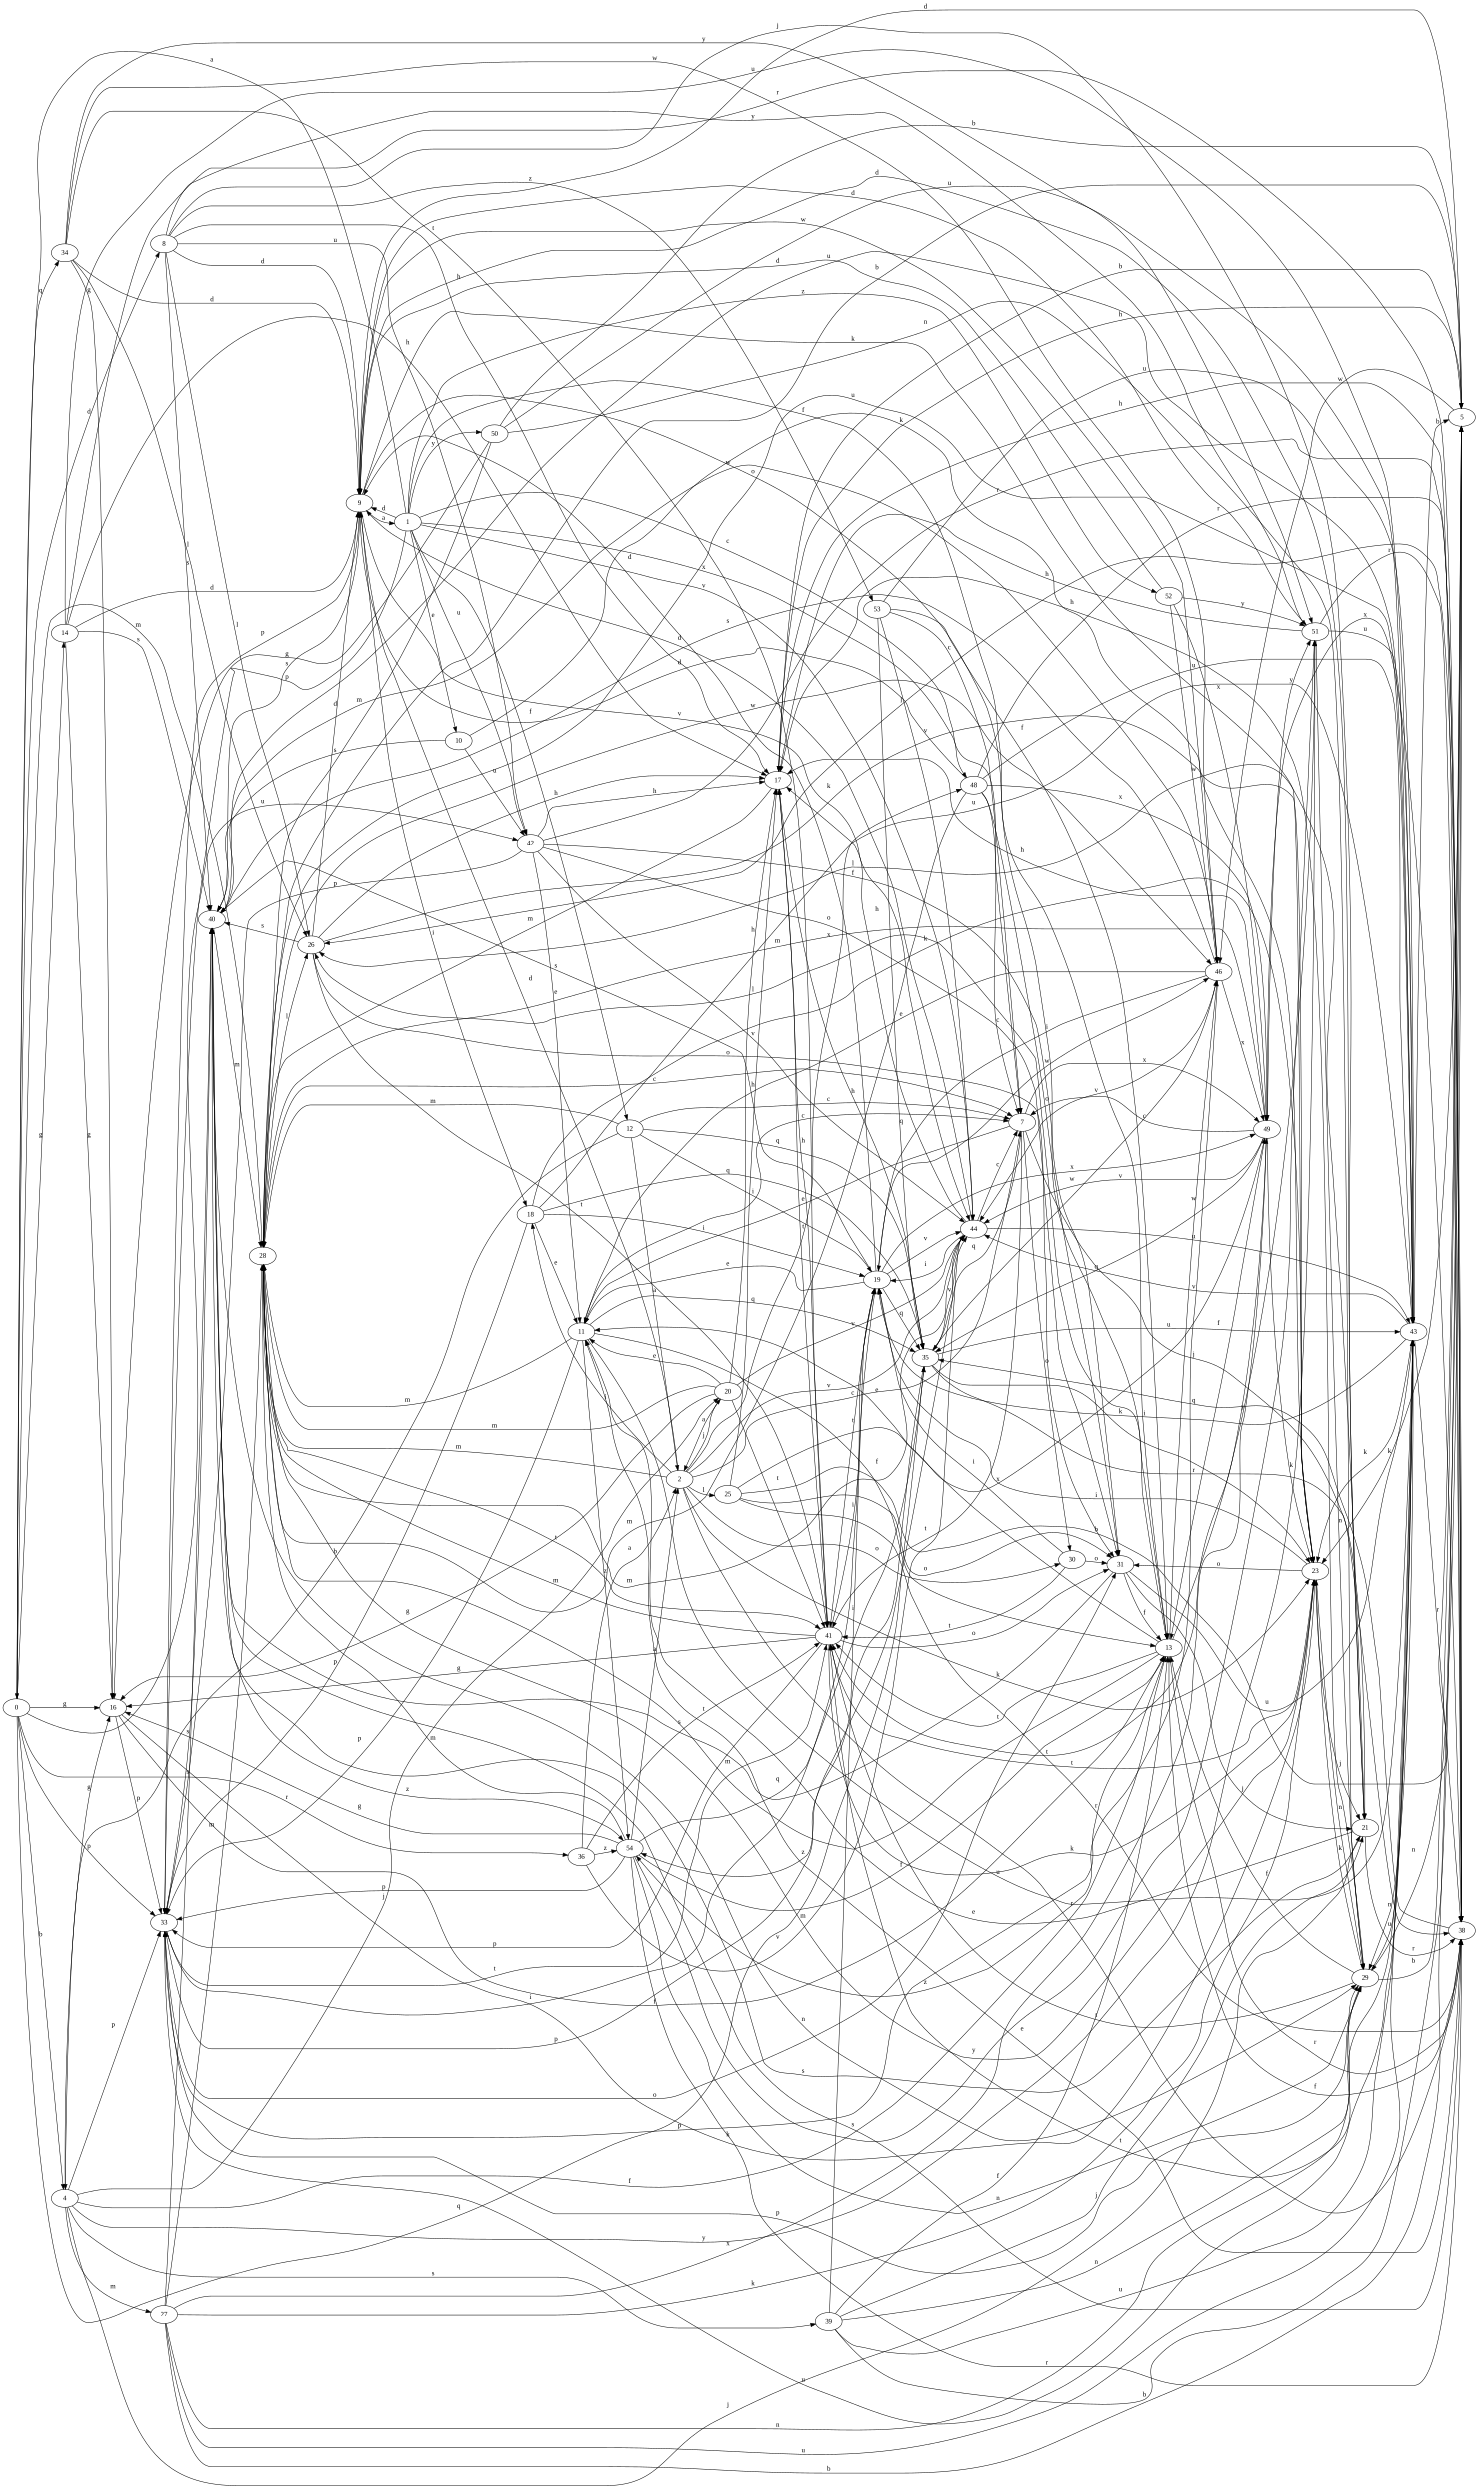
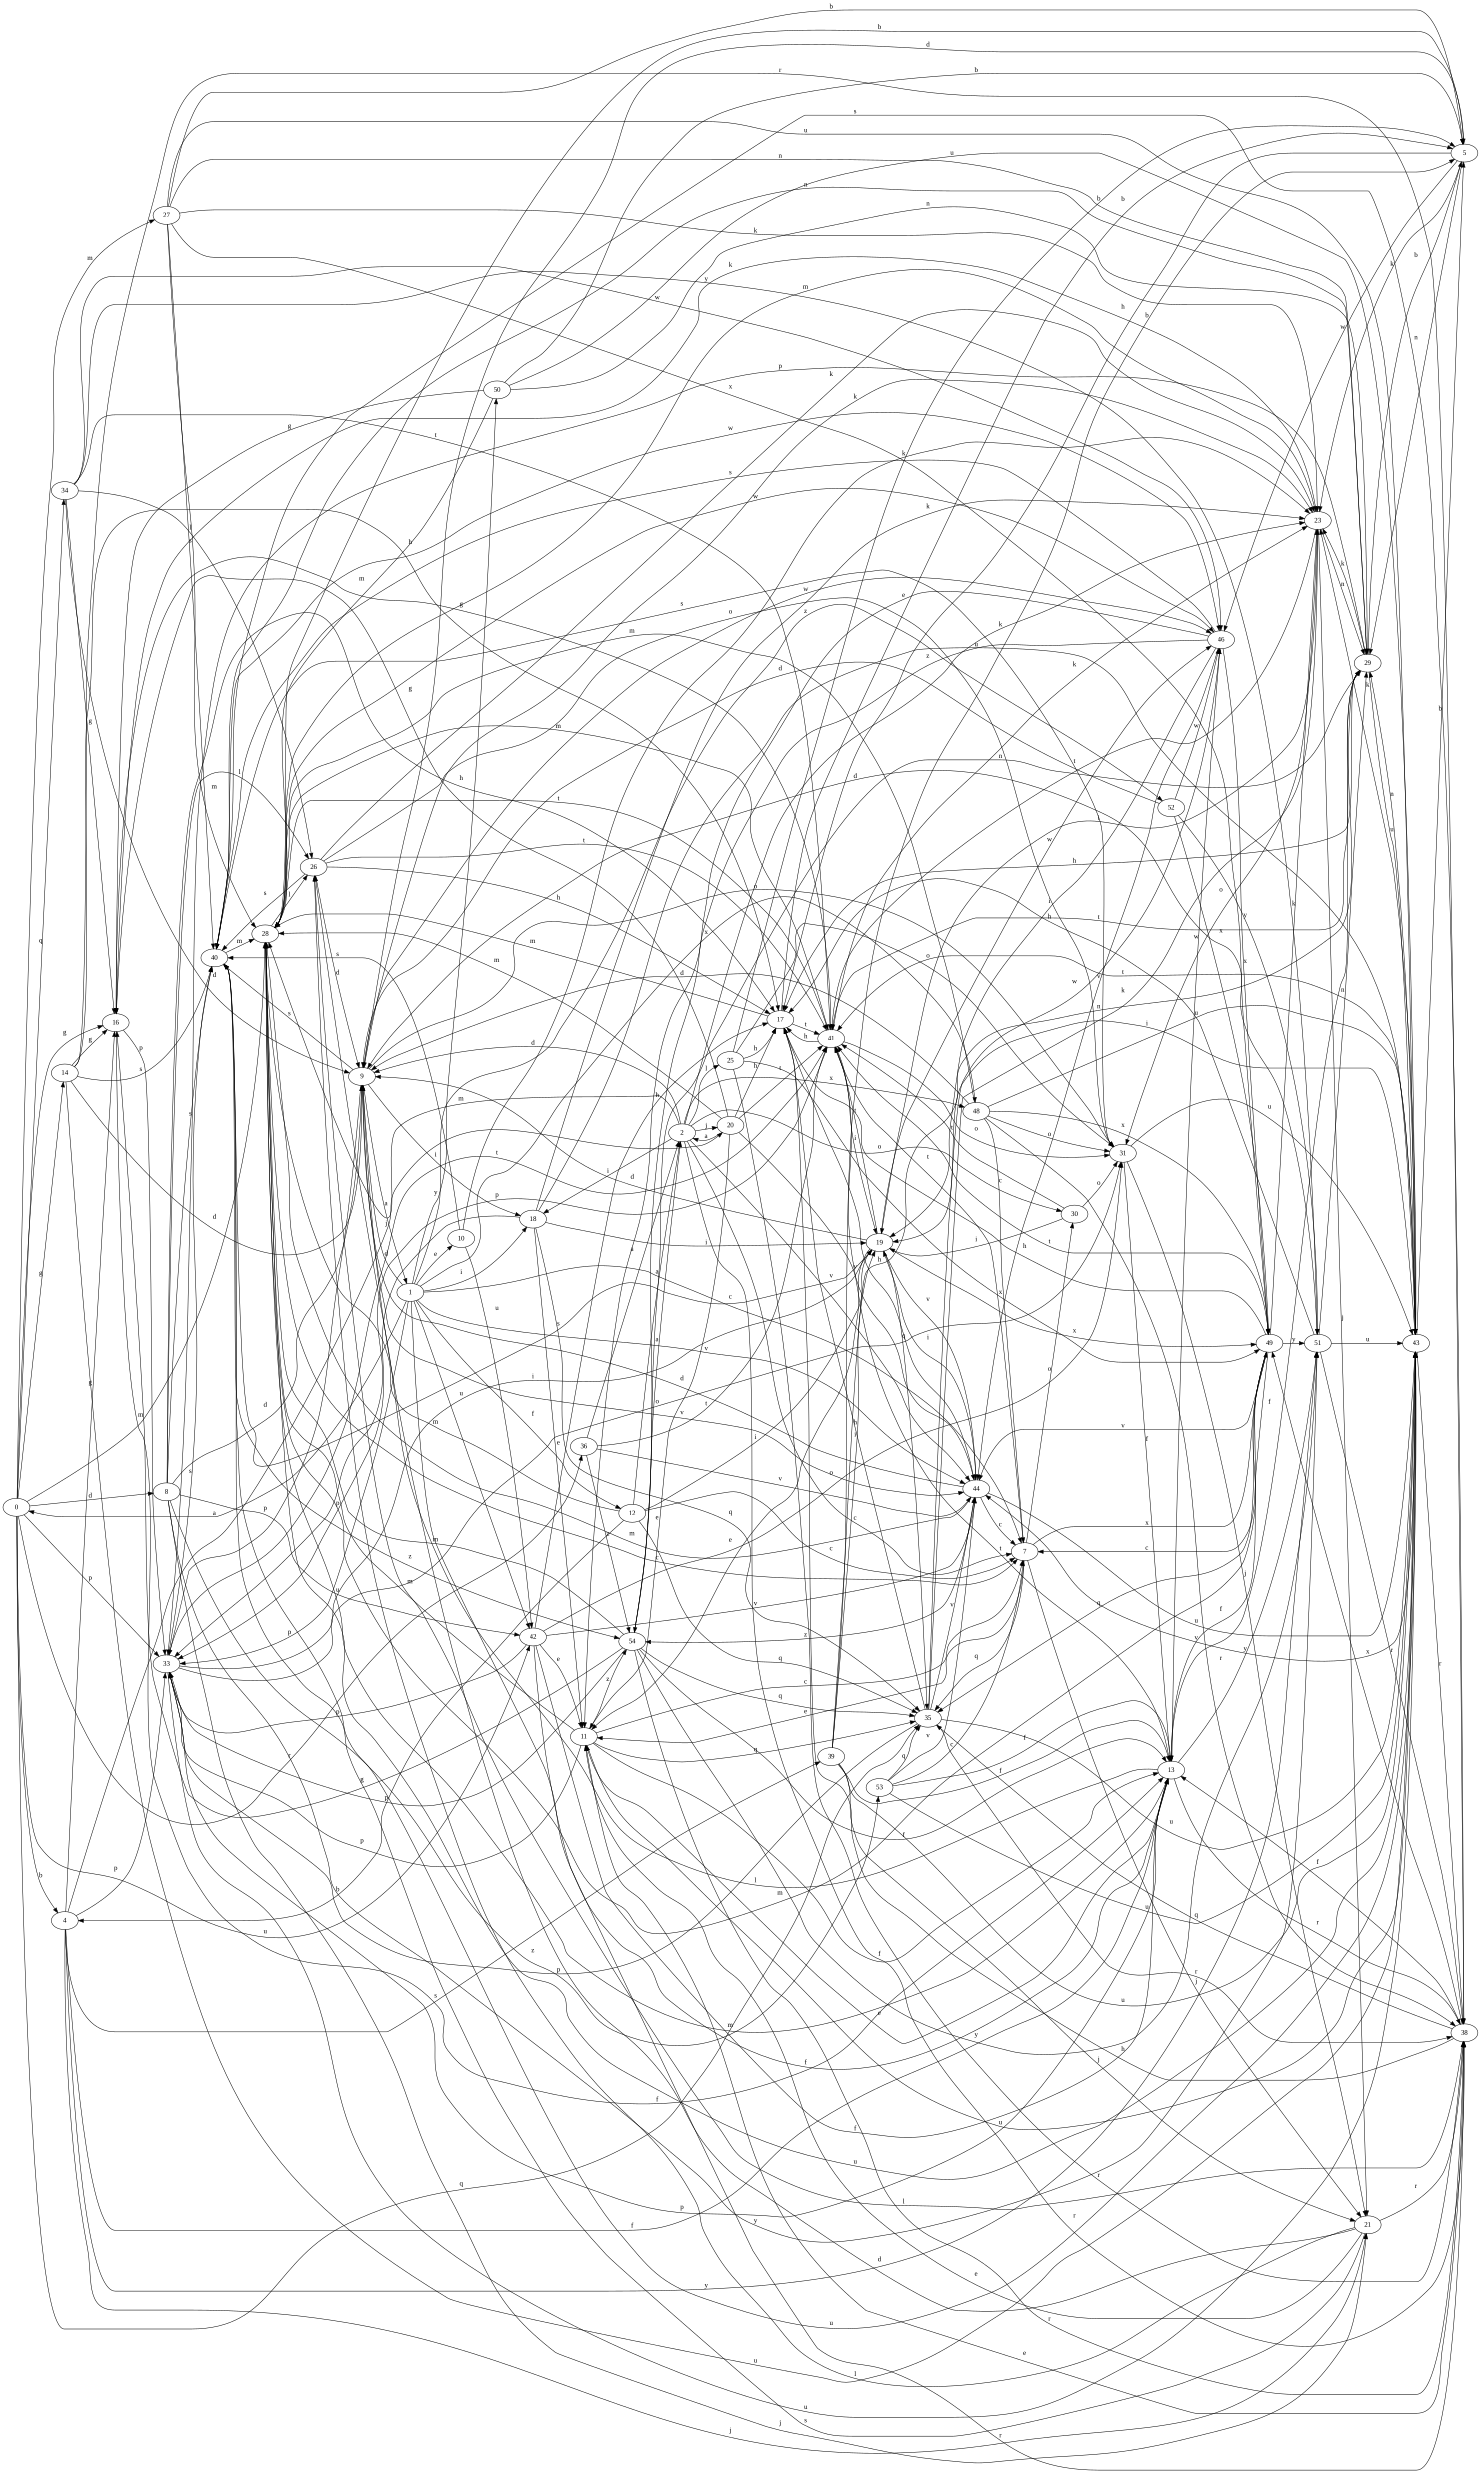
none -> (480, 1272)
(90, 2281) -> (32, 840)
